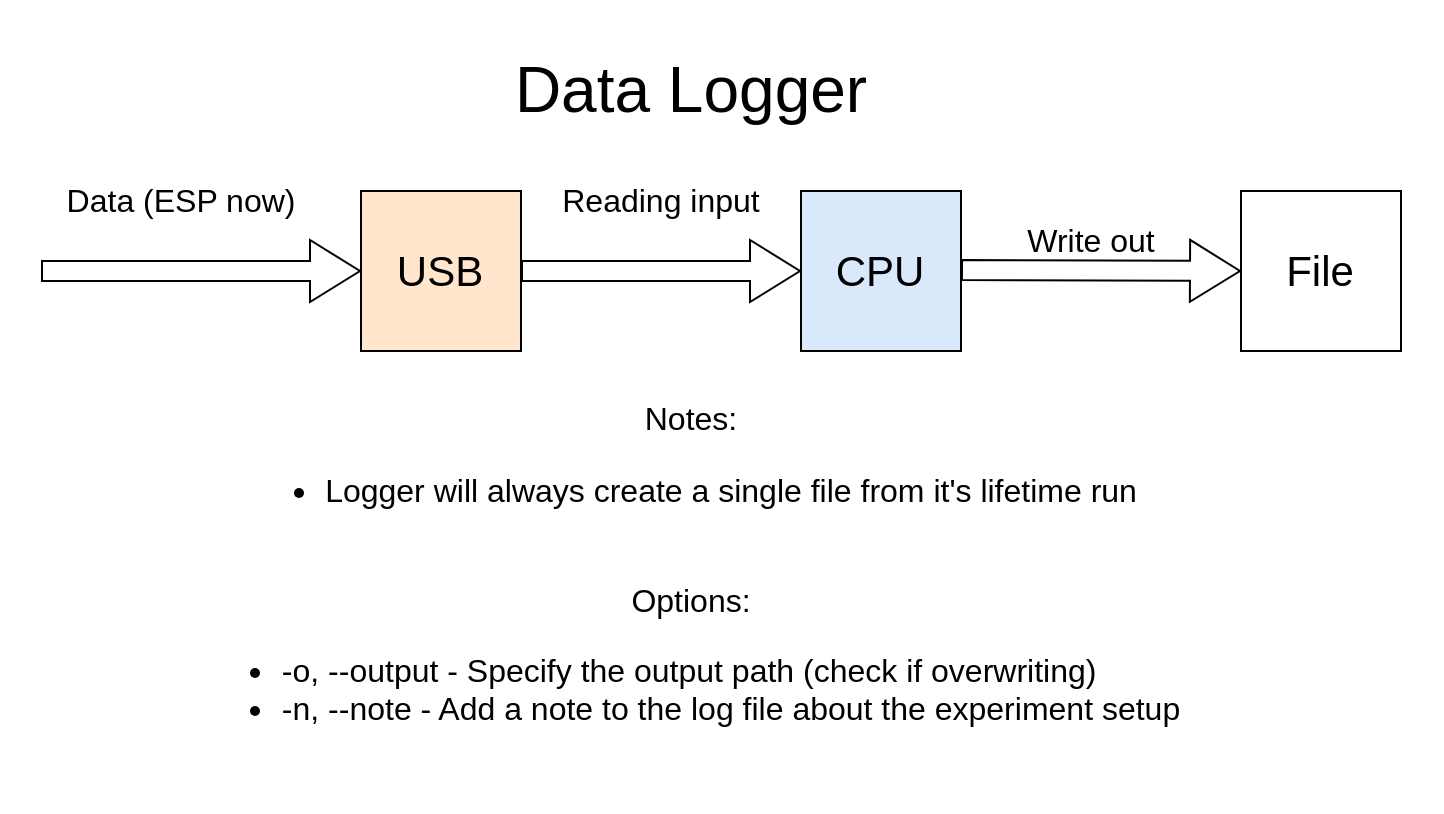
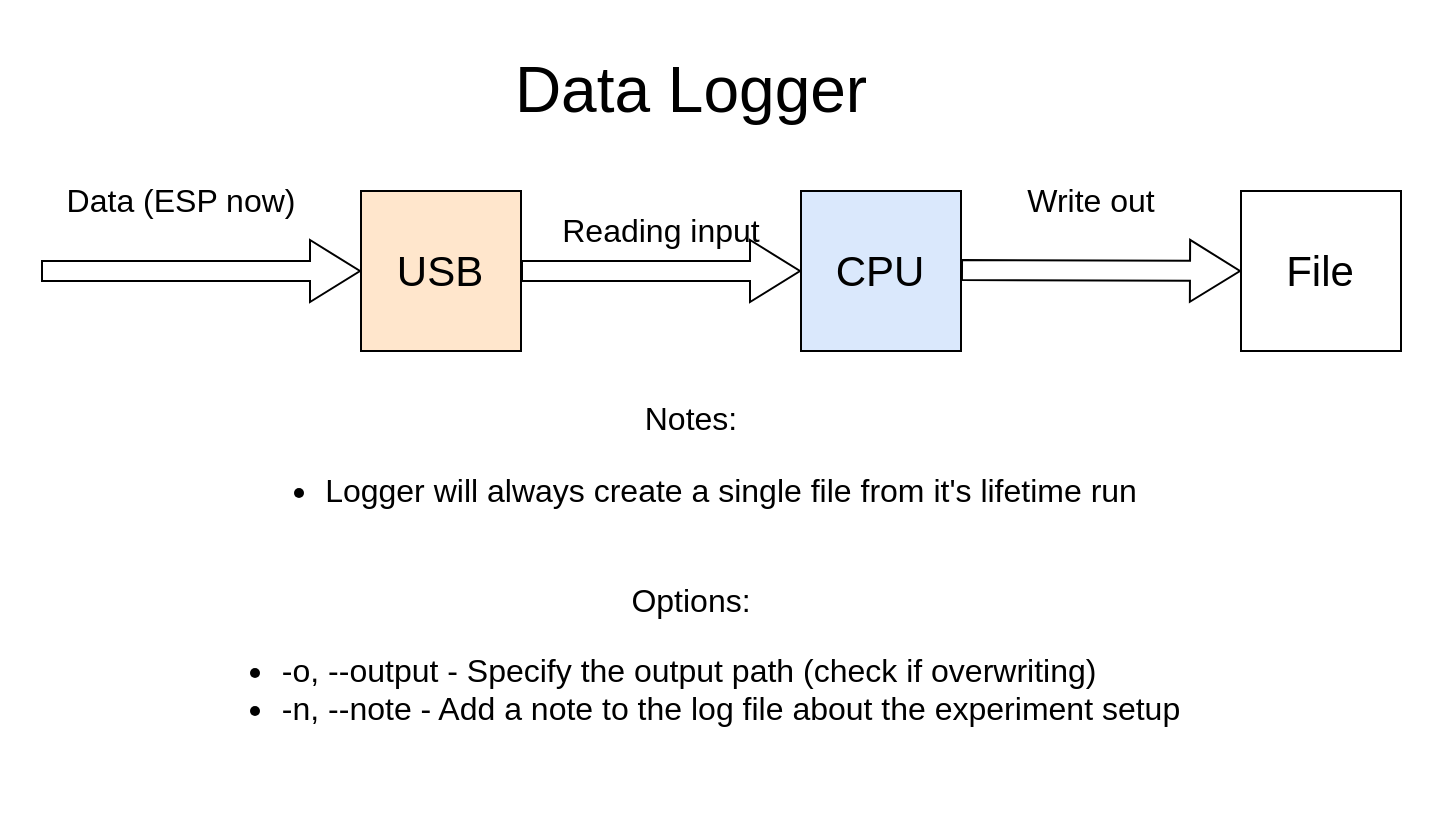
(661, 201) -> (661, 231)
(1091, 241) -> (1091, 201)
